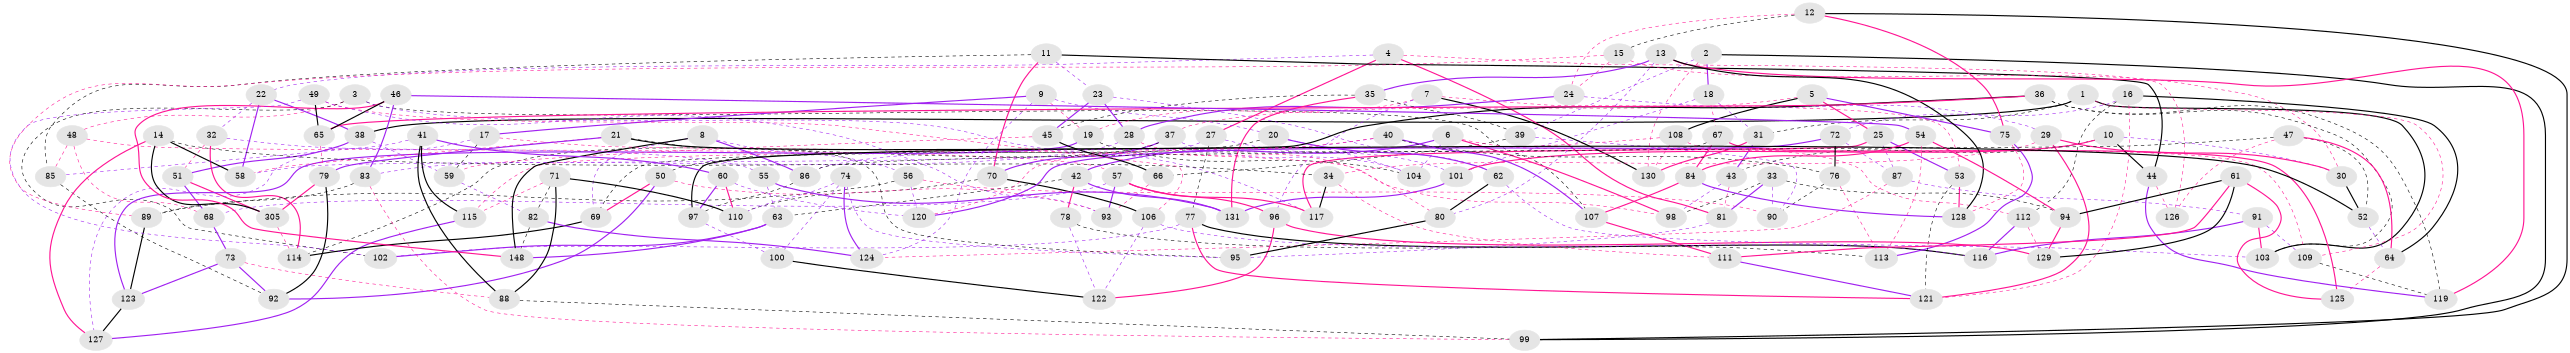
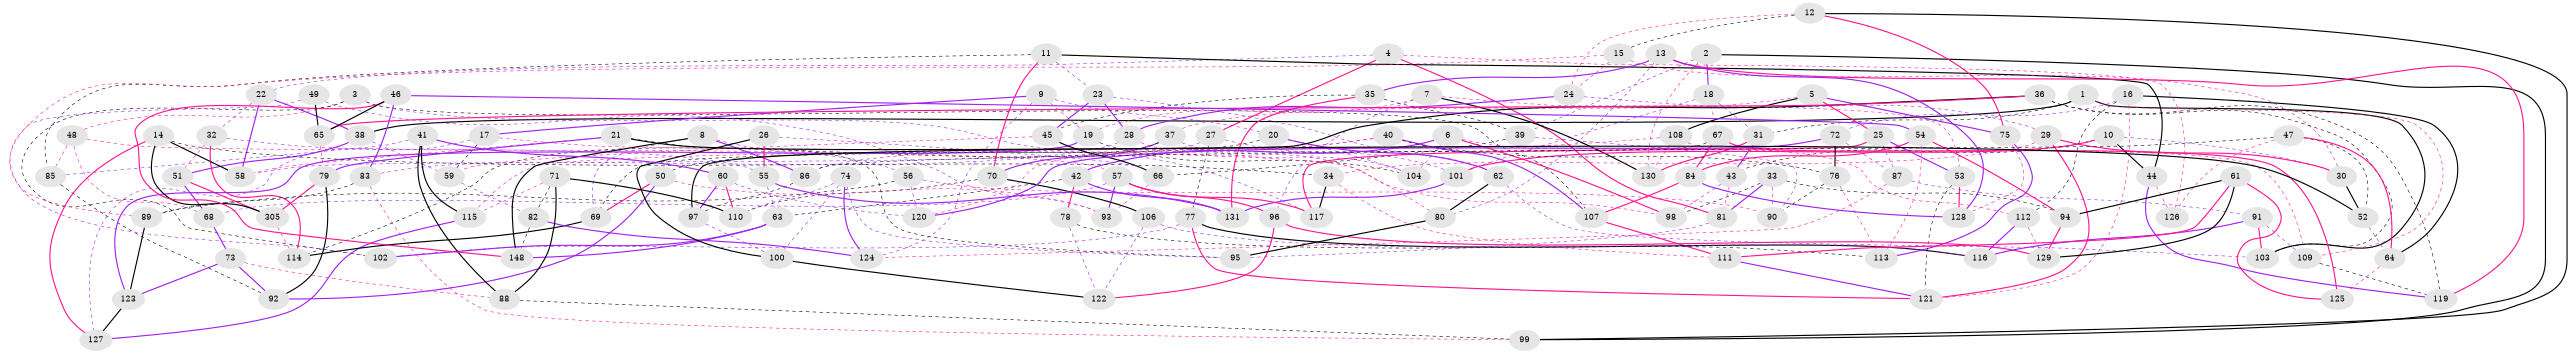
(1868, 83) -> (1868, 83)
(802, 124) -> none
none -> (764, 136)
